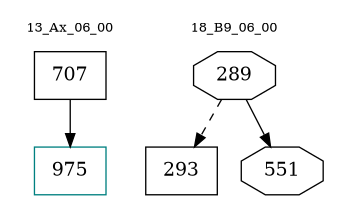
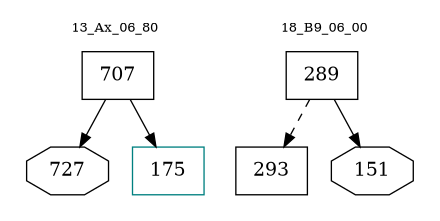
(70, 28) -> (115, 28)
(235, 76) -> (322, 76)
none -> (68, 171)
(70, 171) -> (168, 171)
(282, 171) -> (372, 171)
